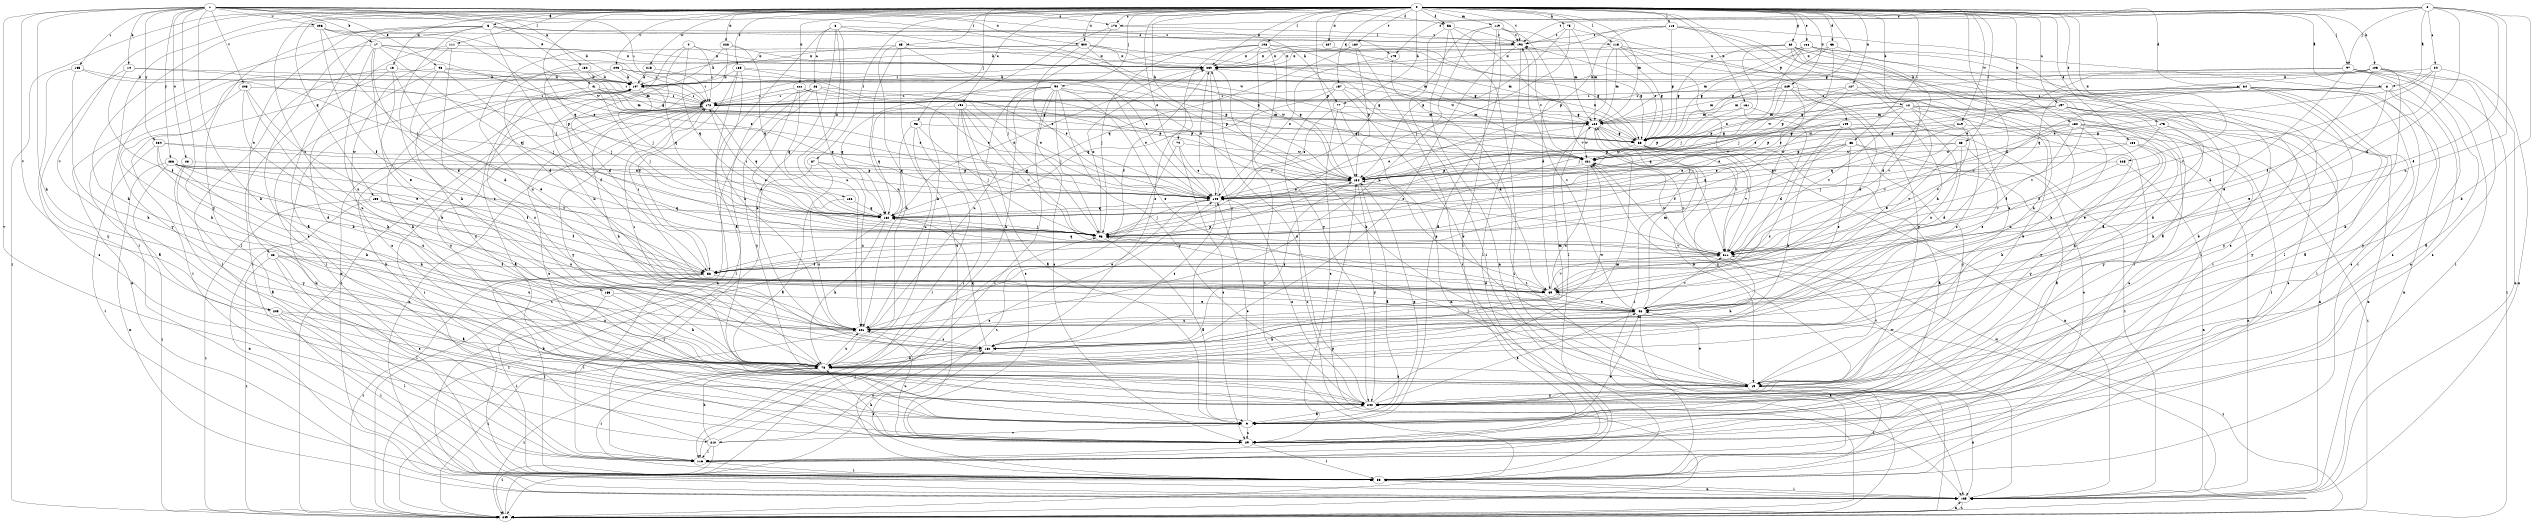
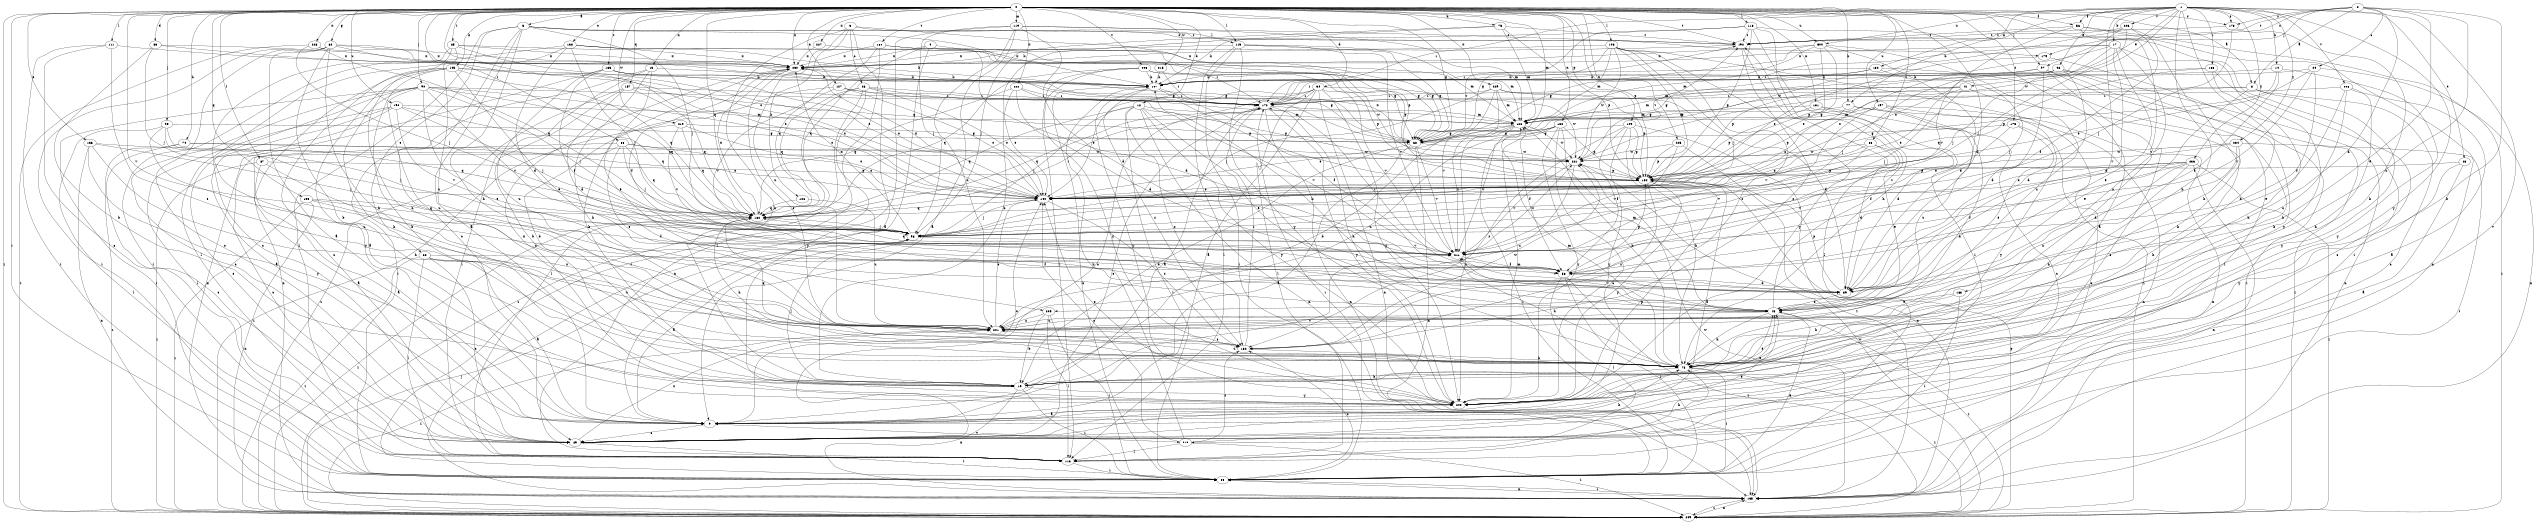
(1801, 133) -> (1628, 151)
